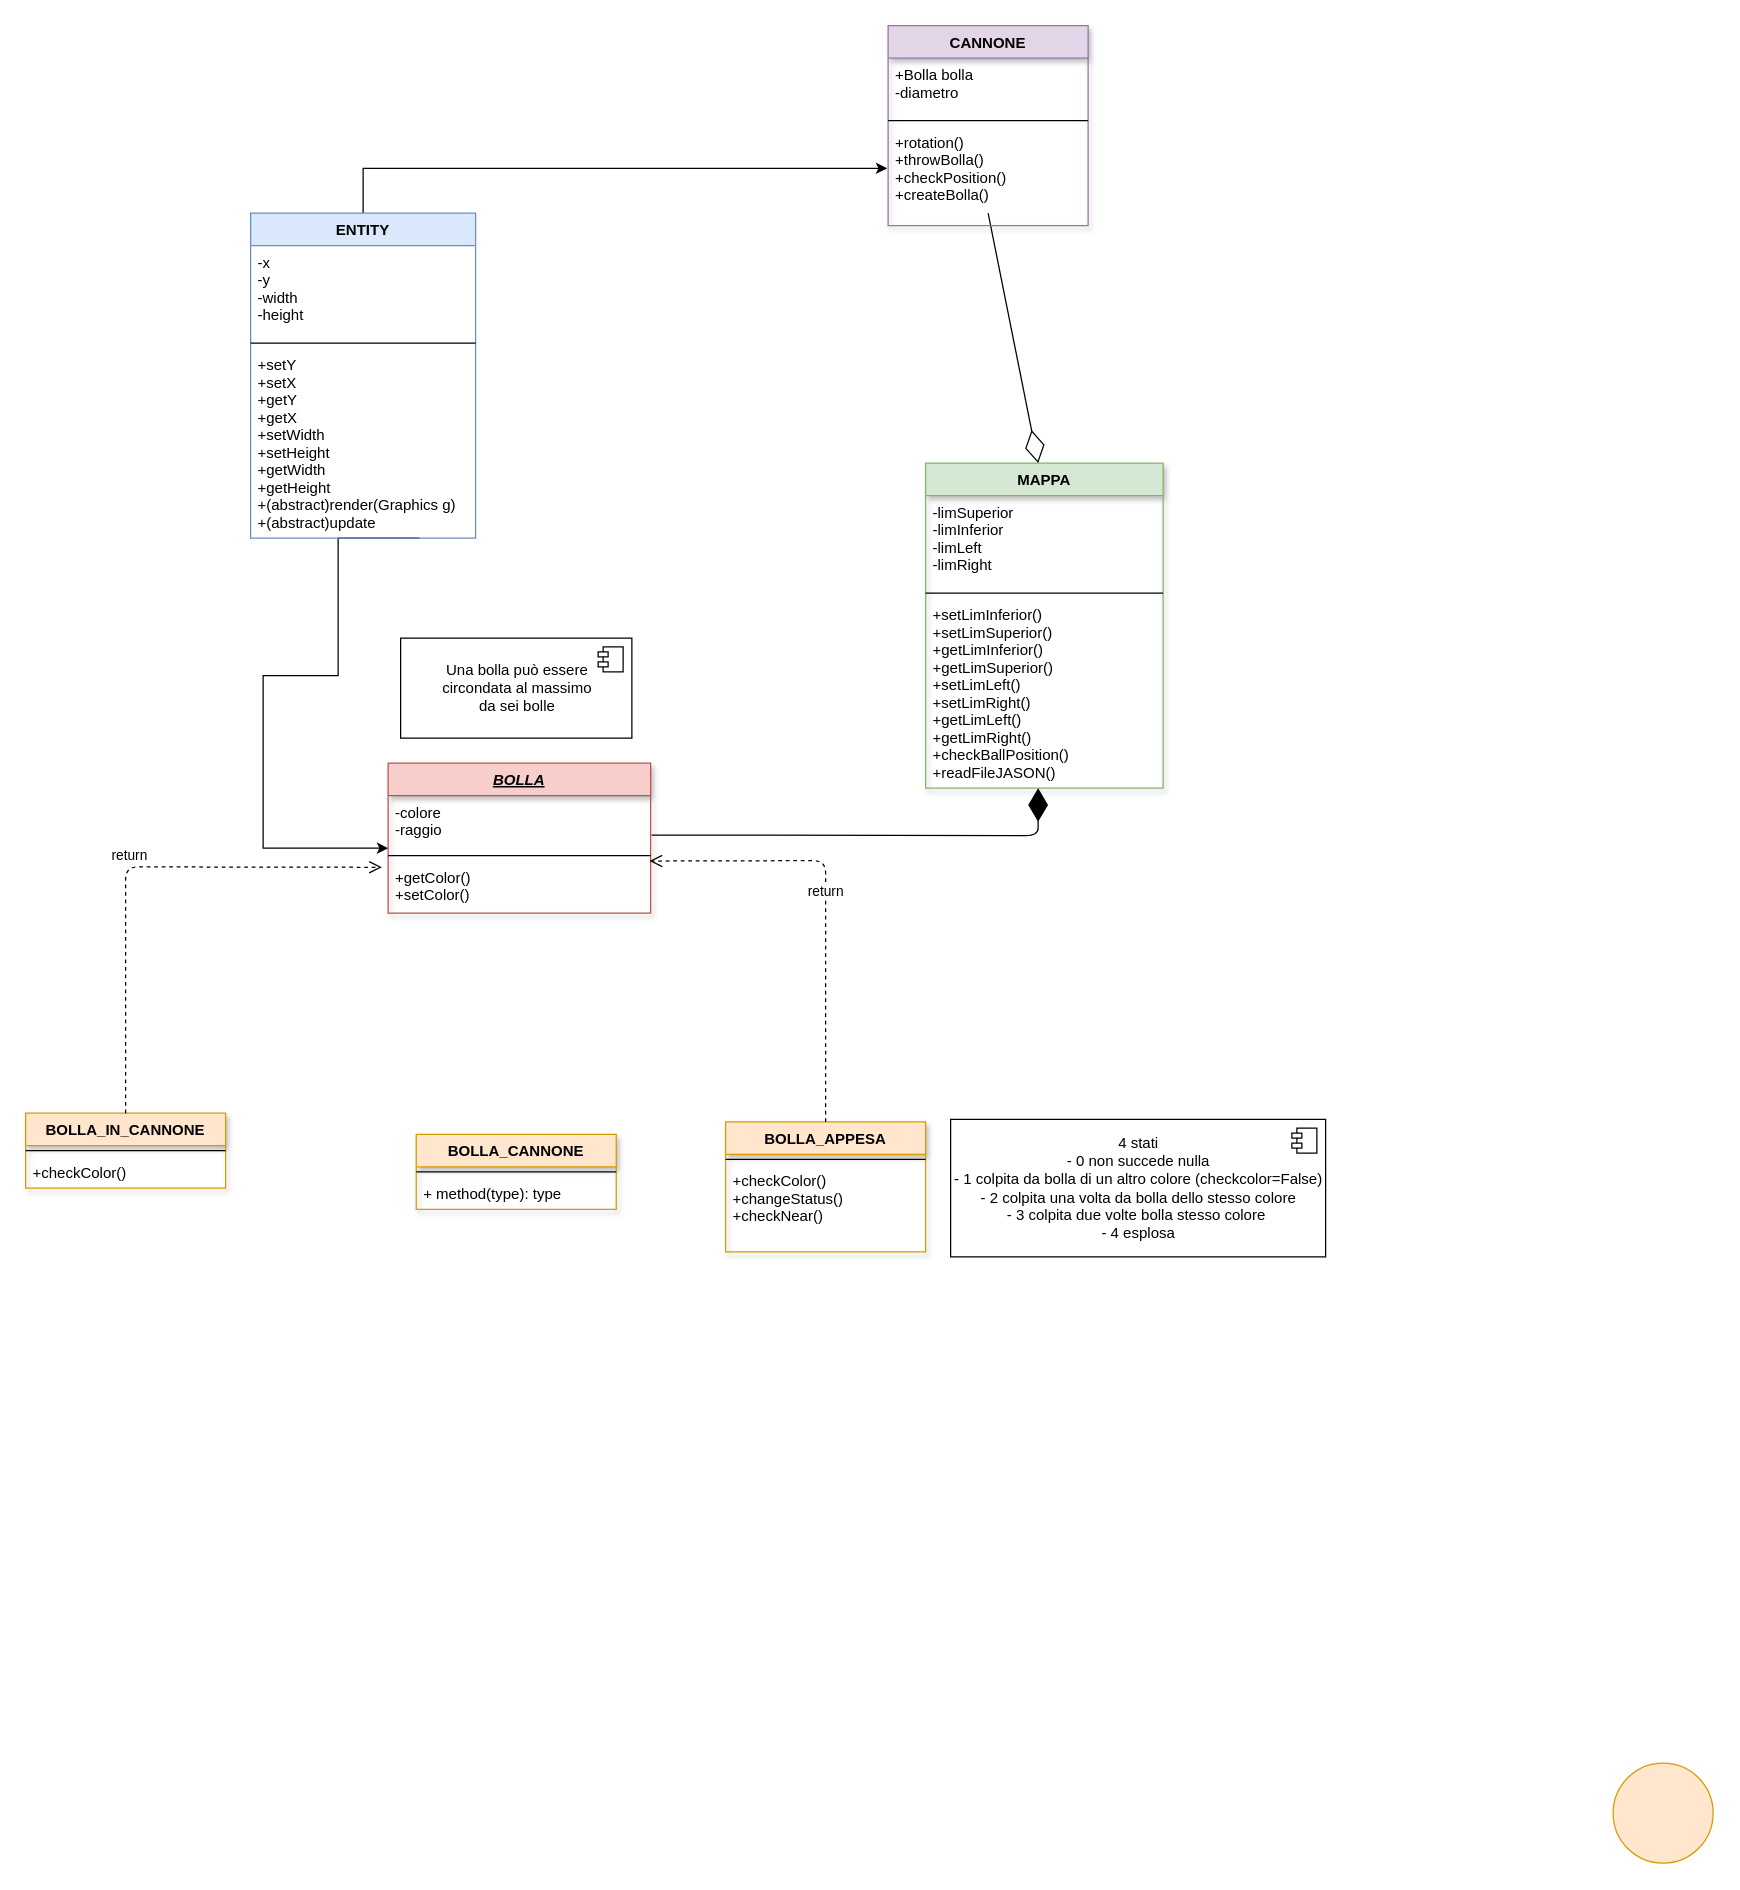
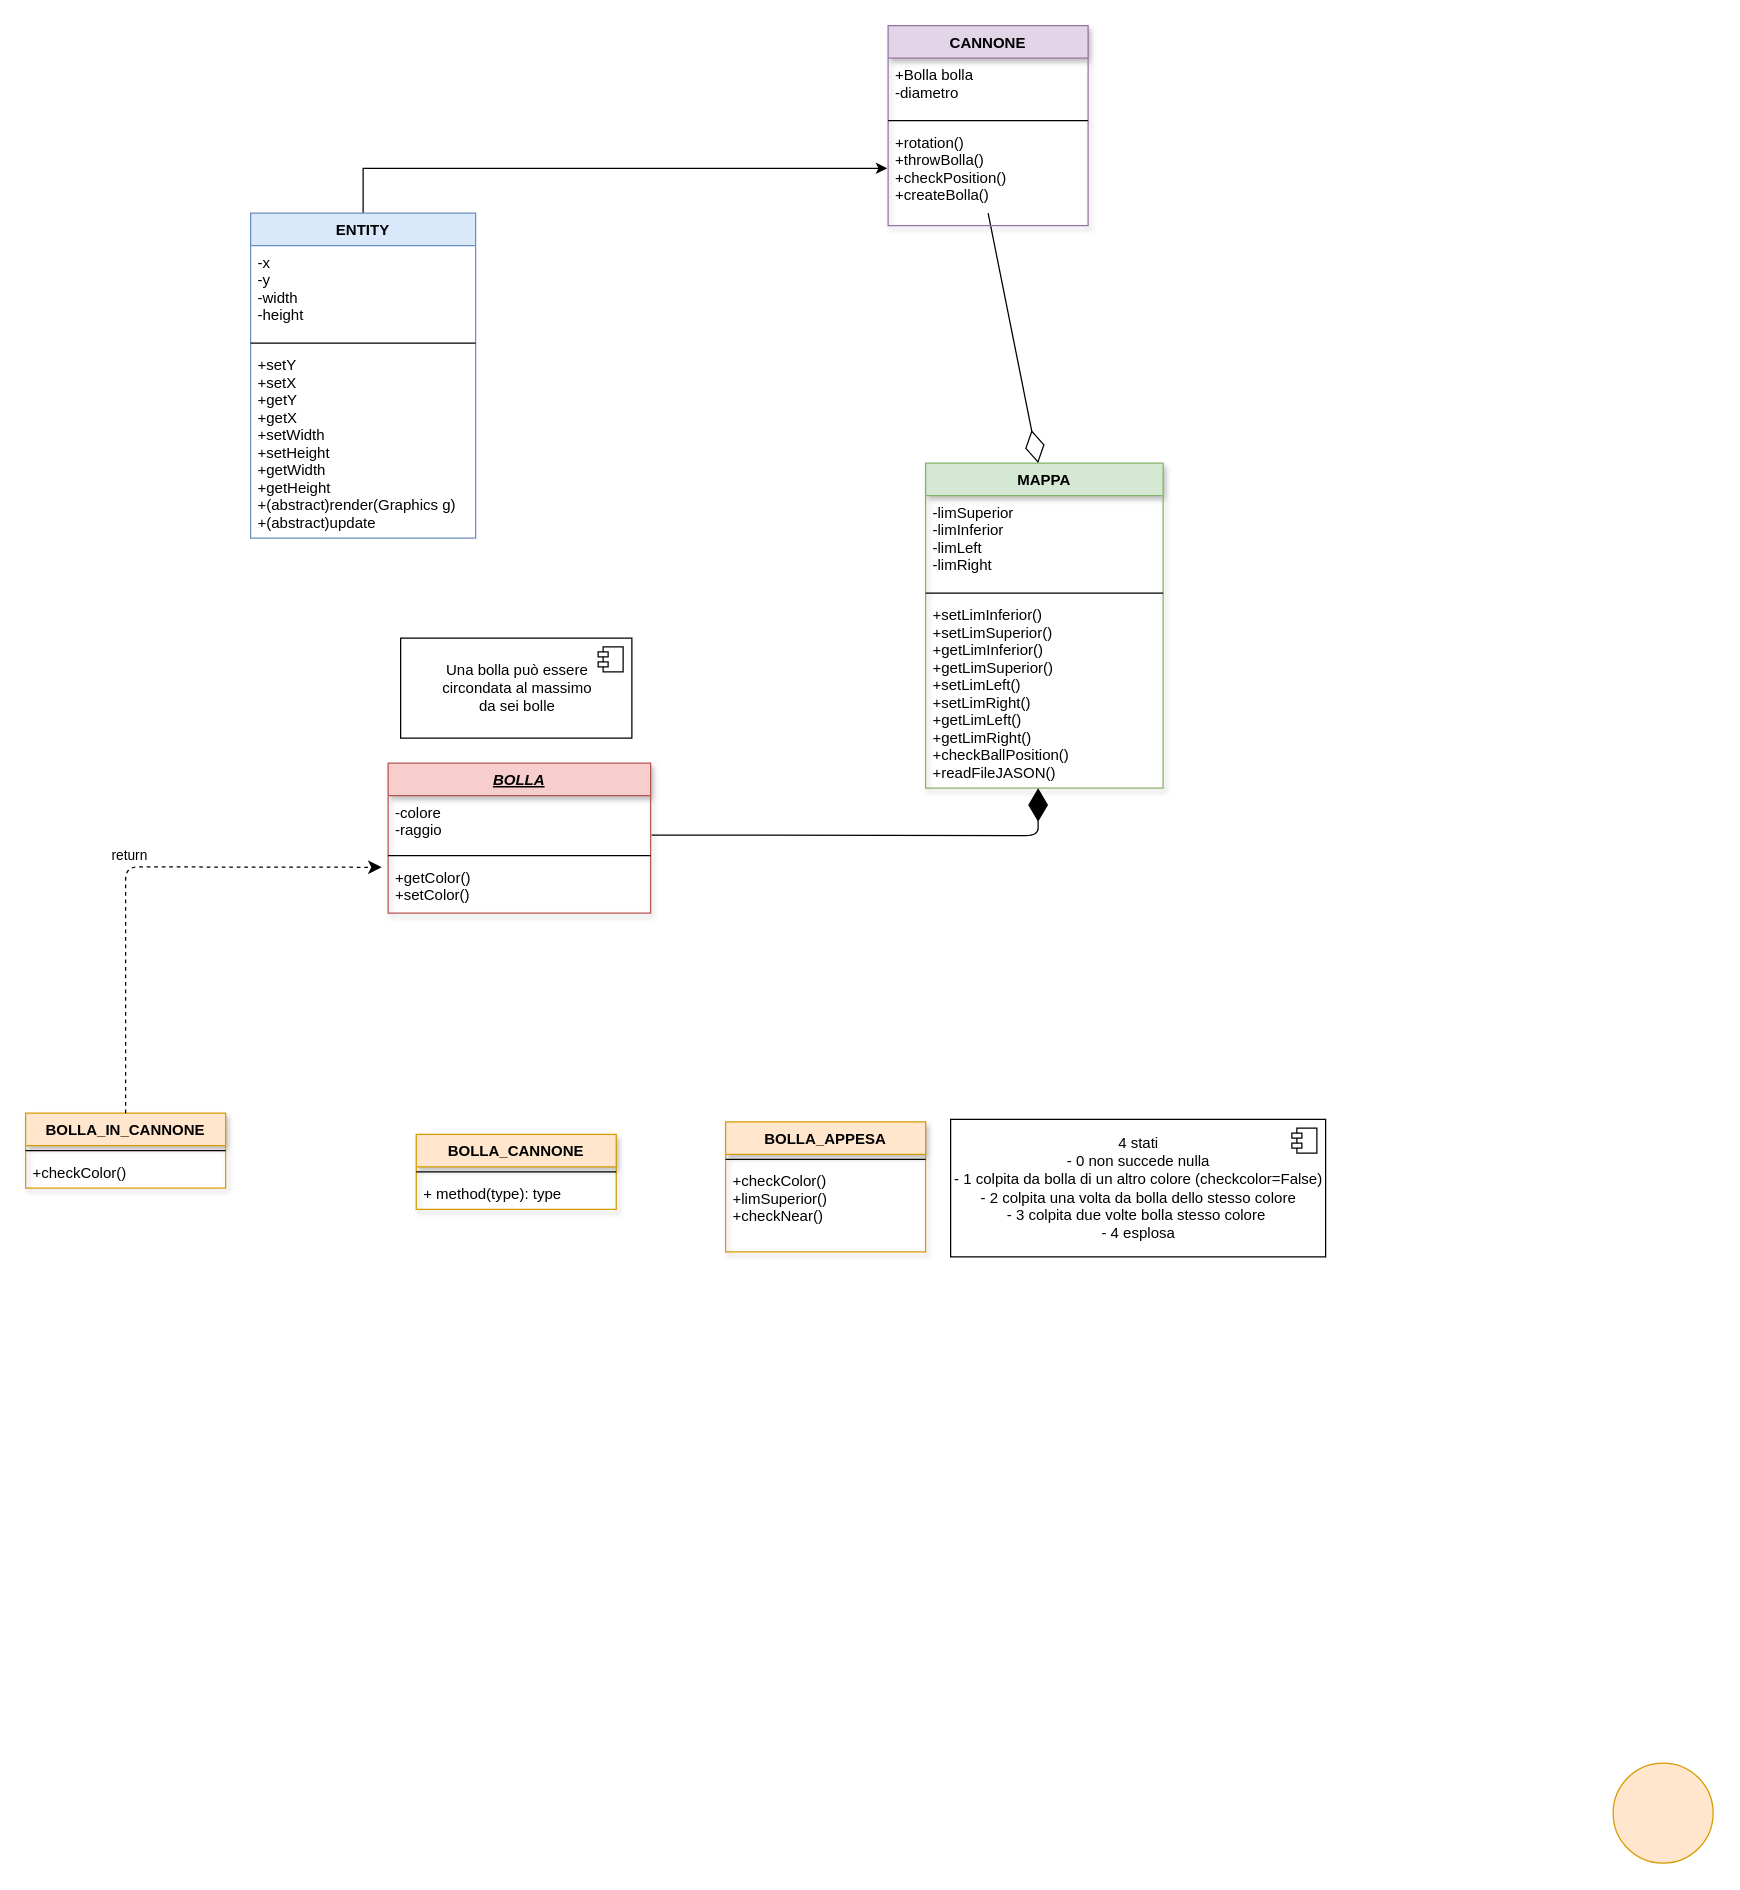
(263, 716) -> none
(373, 867) -> (370, 867)
(826, 913) -> none
(785, 1181) -> (785, 1181)
